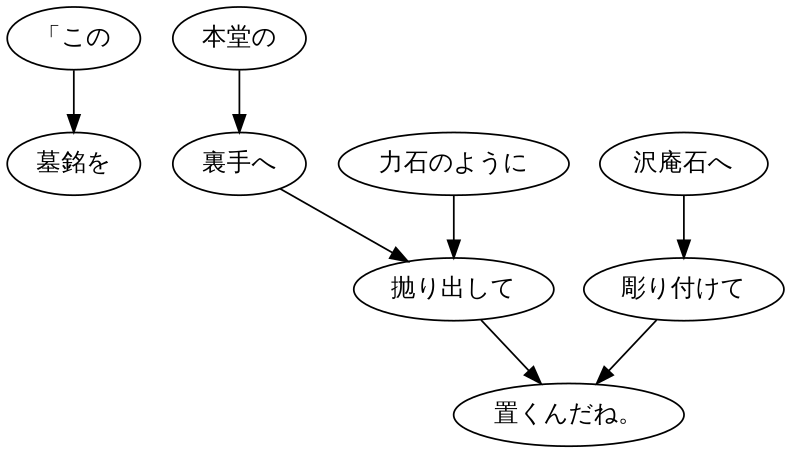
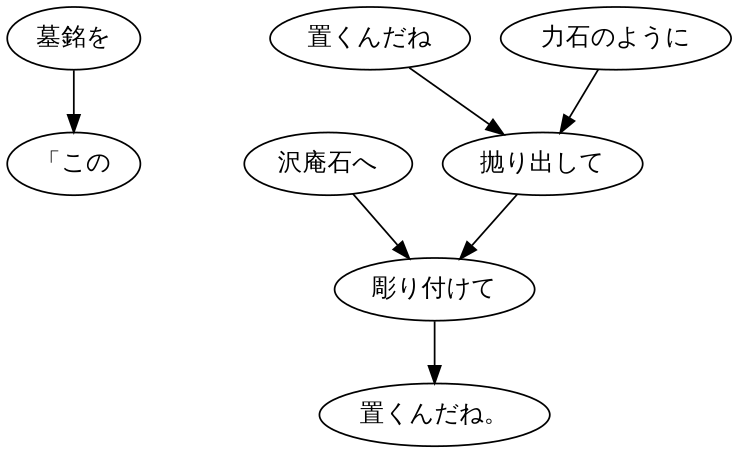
(239, 38) -> none
(74, 93) -> (74, 93)
(239, 164) -> (370, 38)
(505, 345) -> (495, 220)
